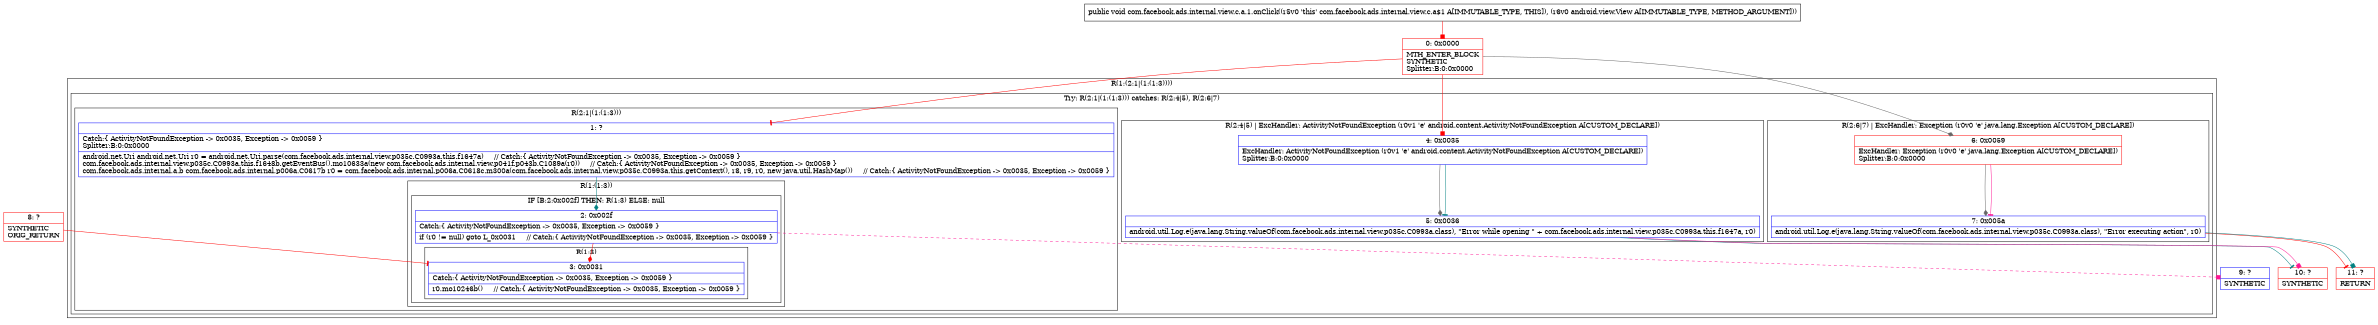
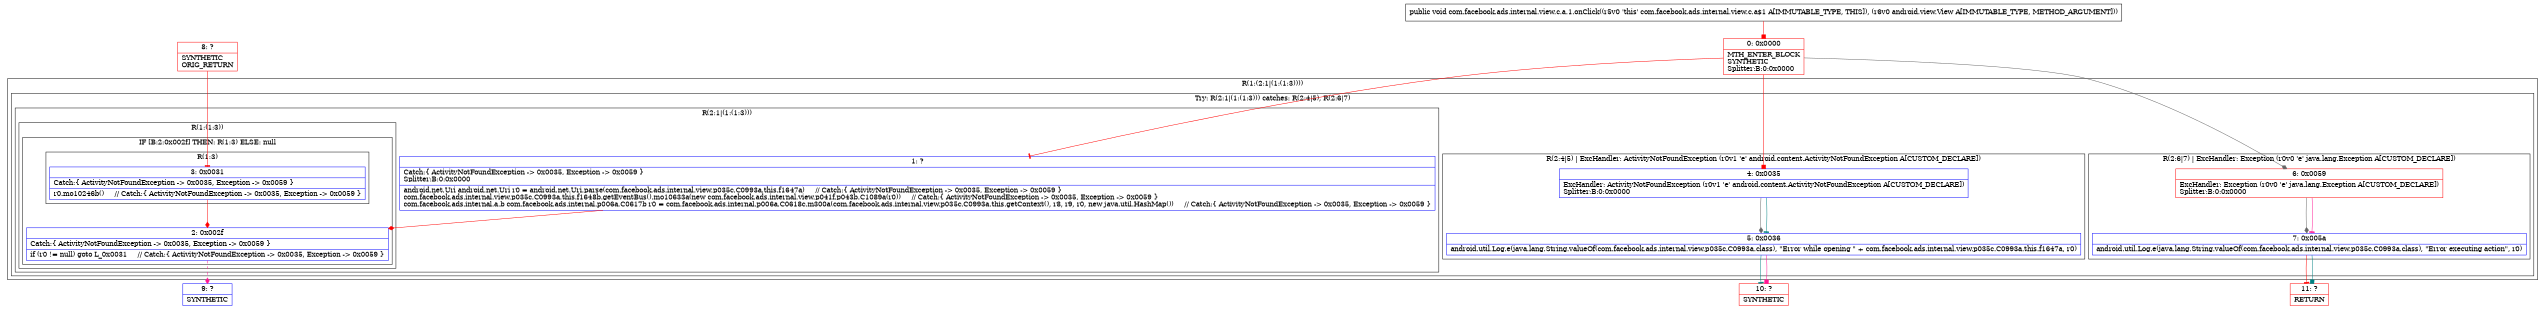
(596, 191) -> (499, 219)
(592, 250) -> (207, 211)
(1496, 255) -> (207, 269)
